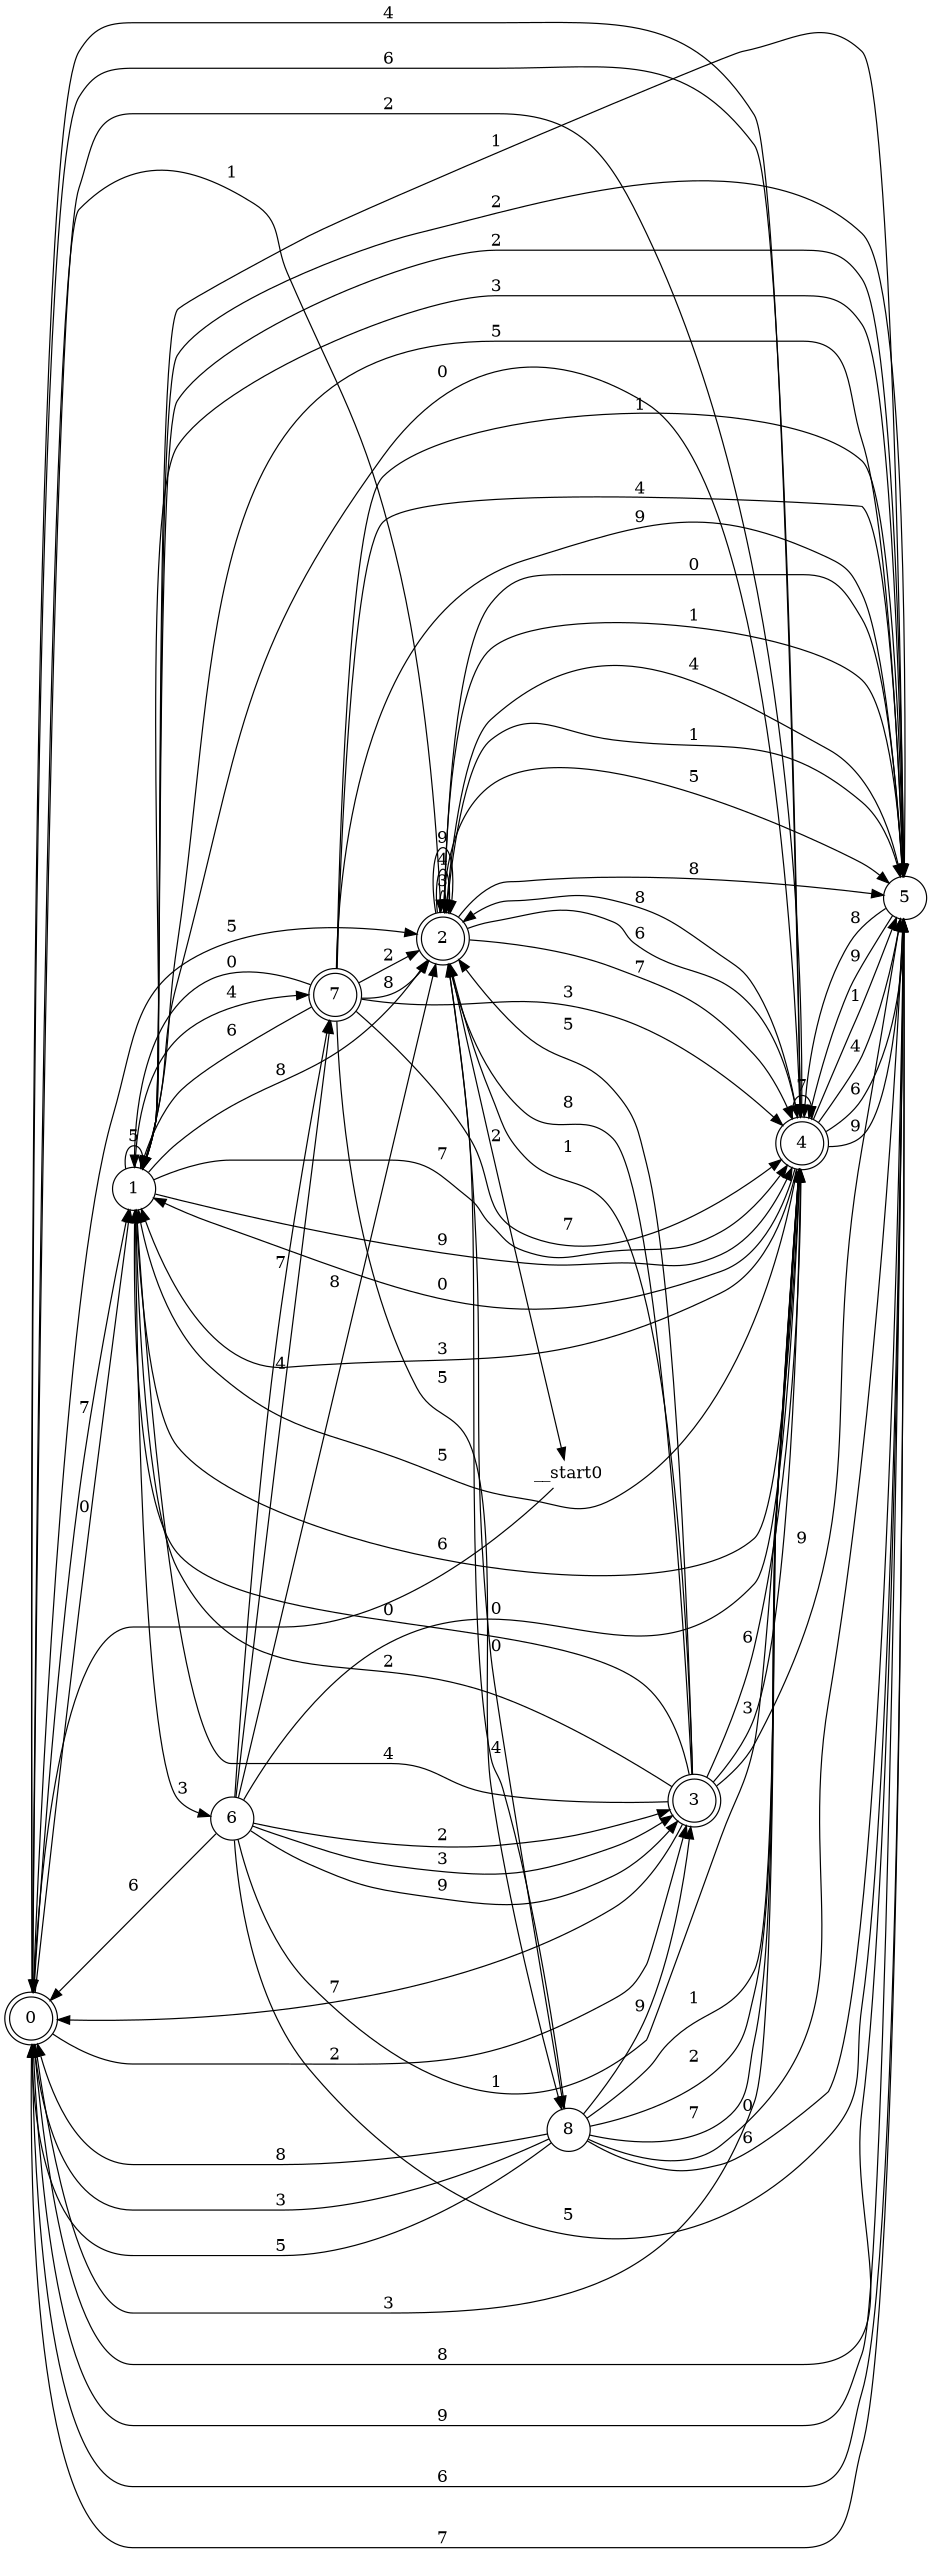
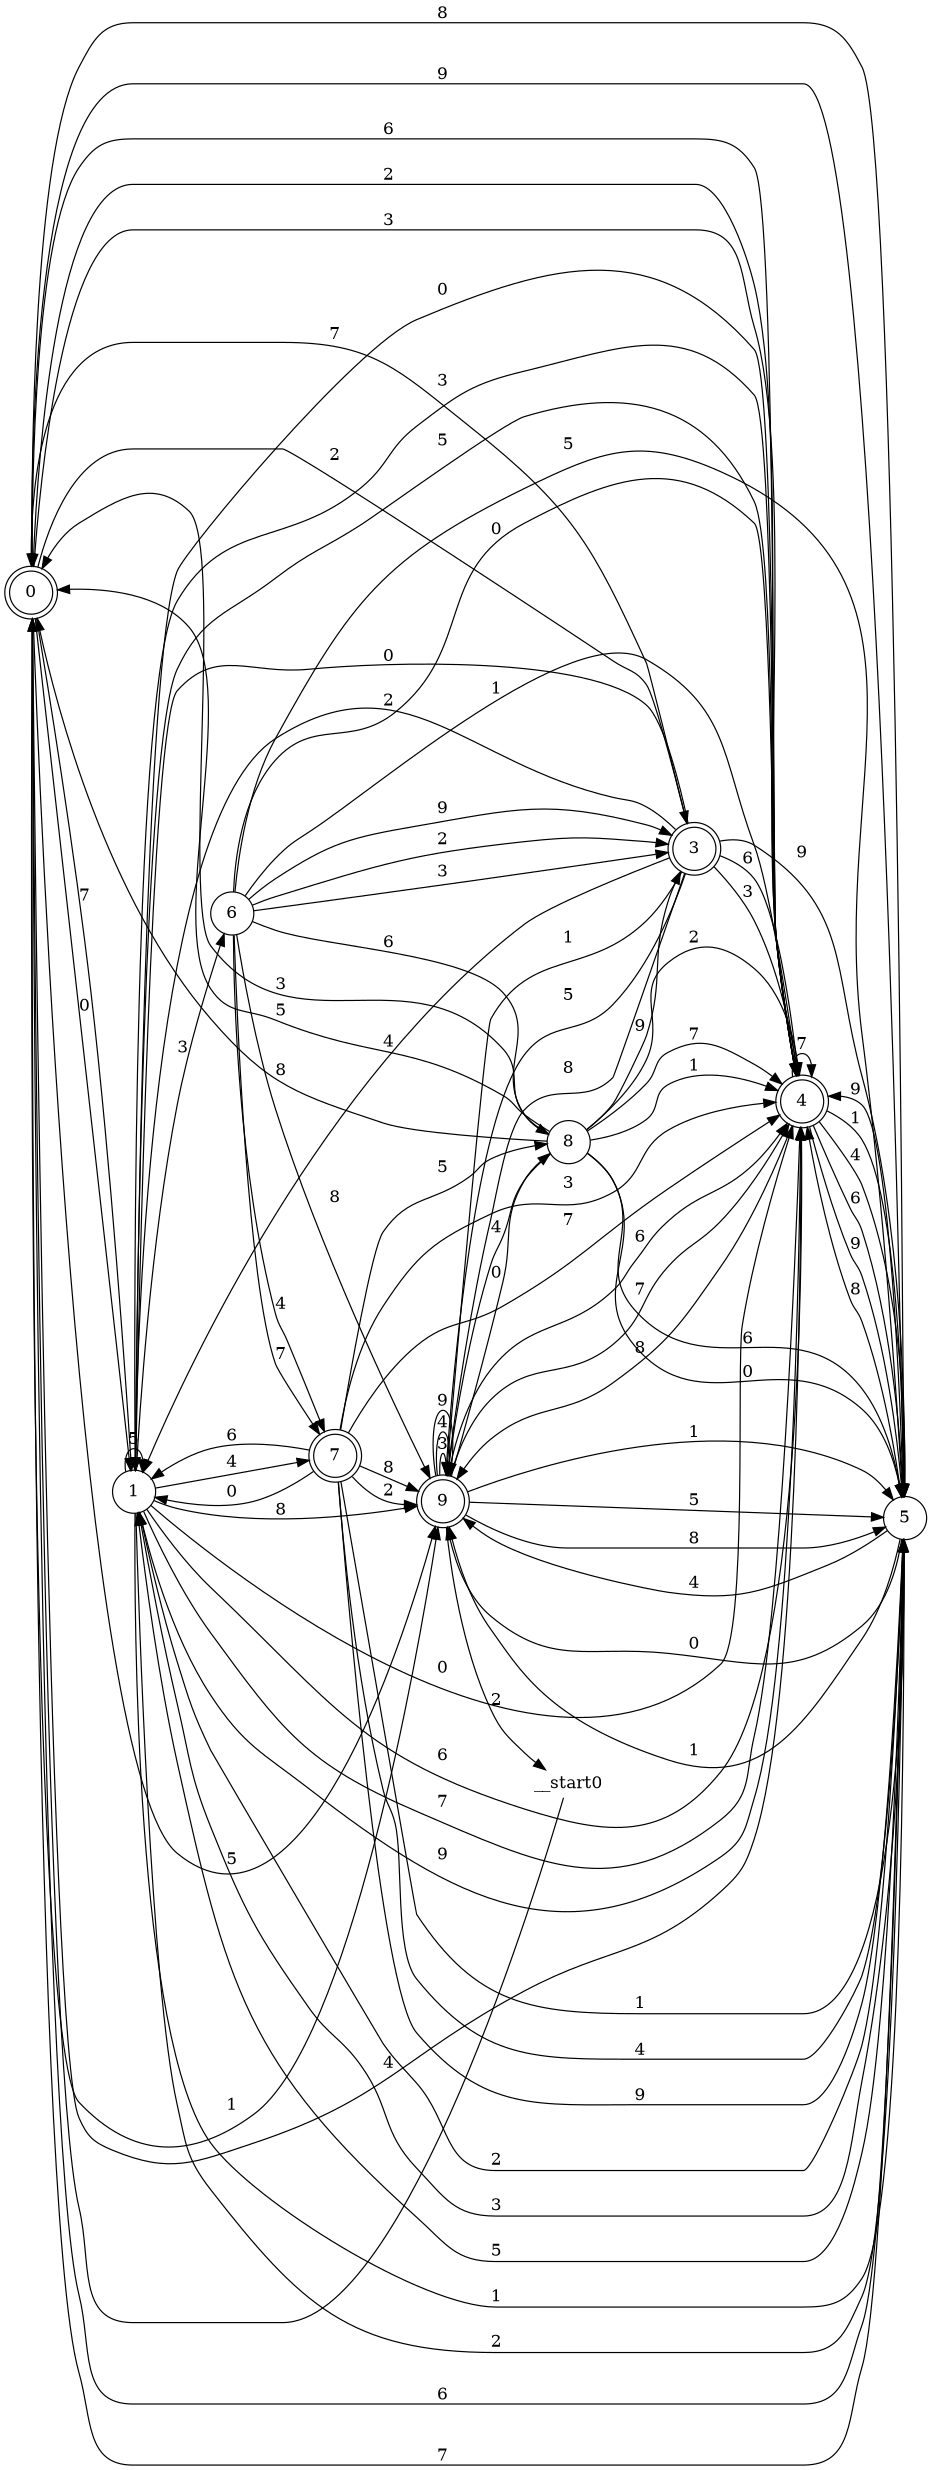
(443, 939) -> (443, 1501)
(138, 1913) -> (452, 967)
